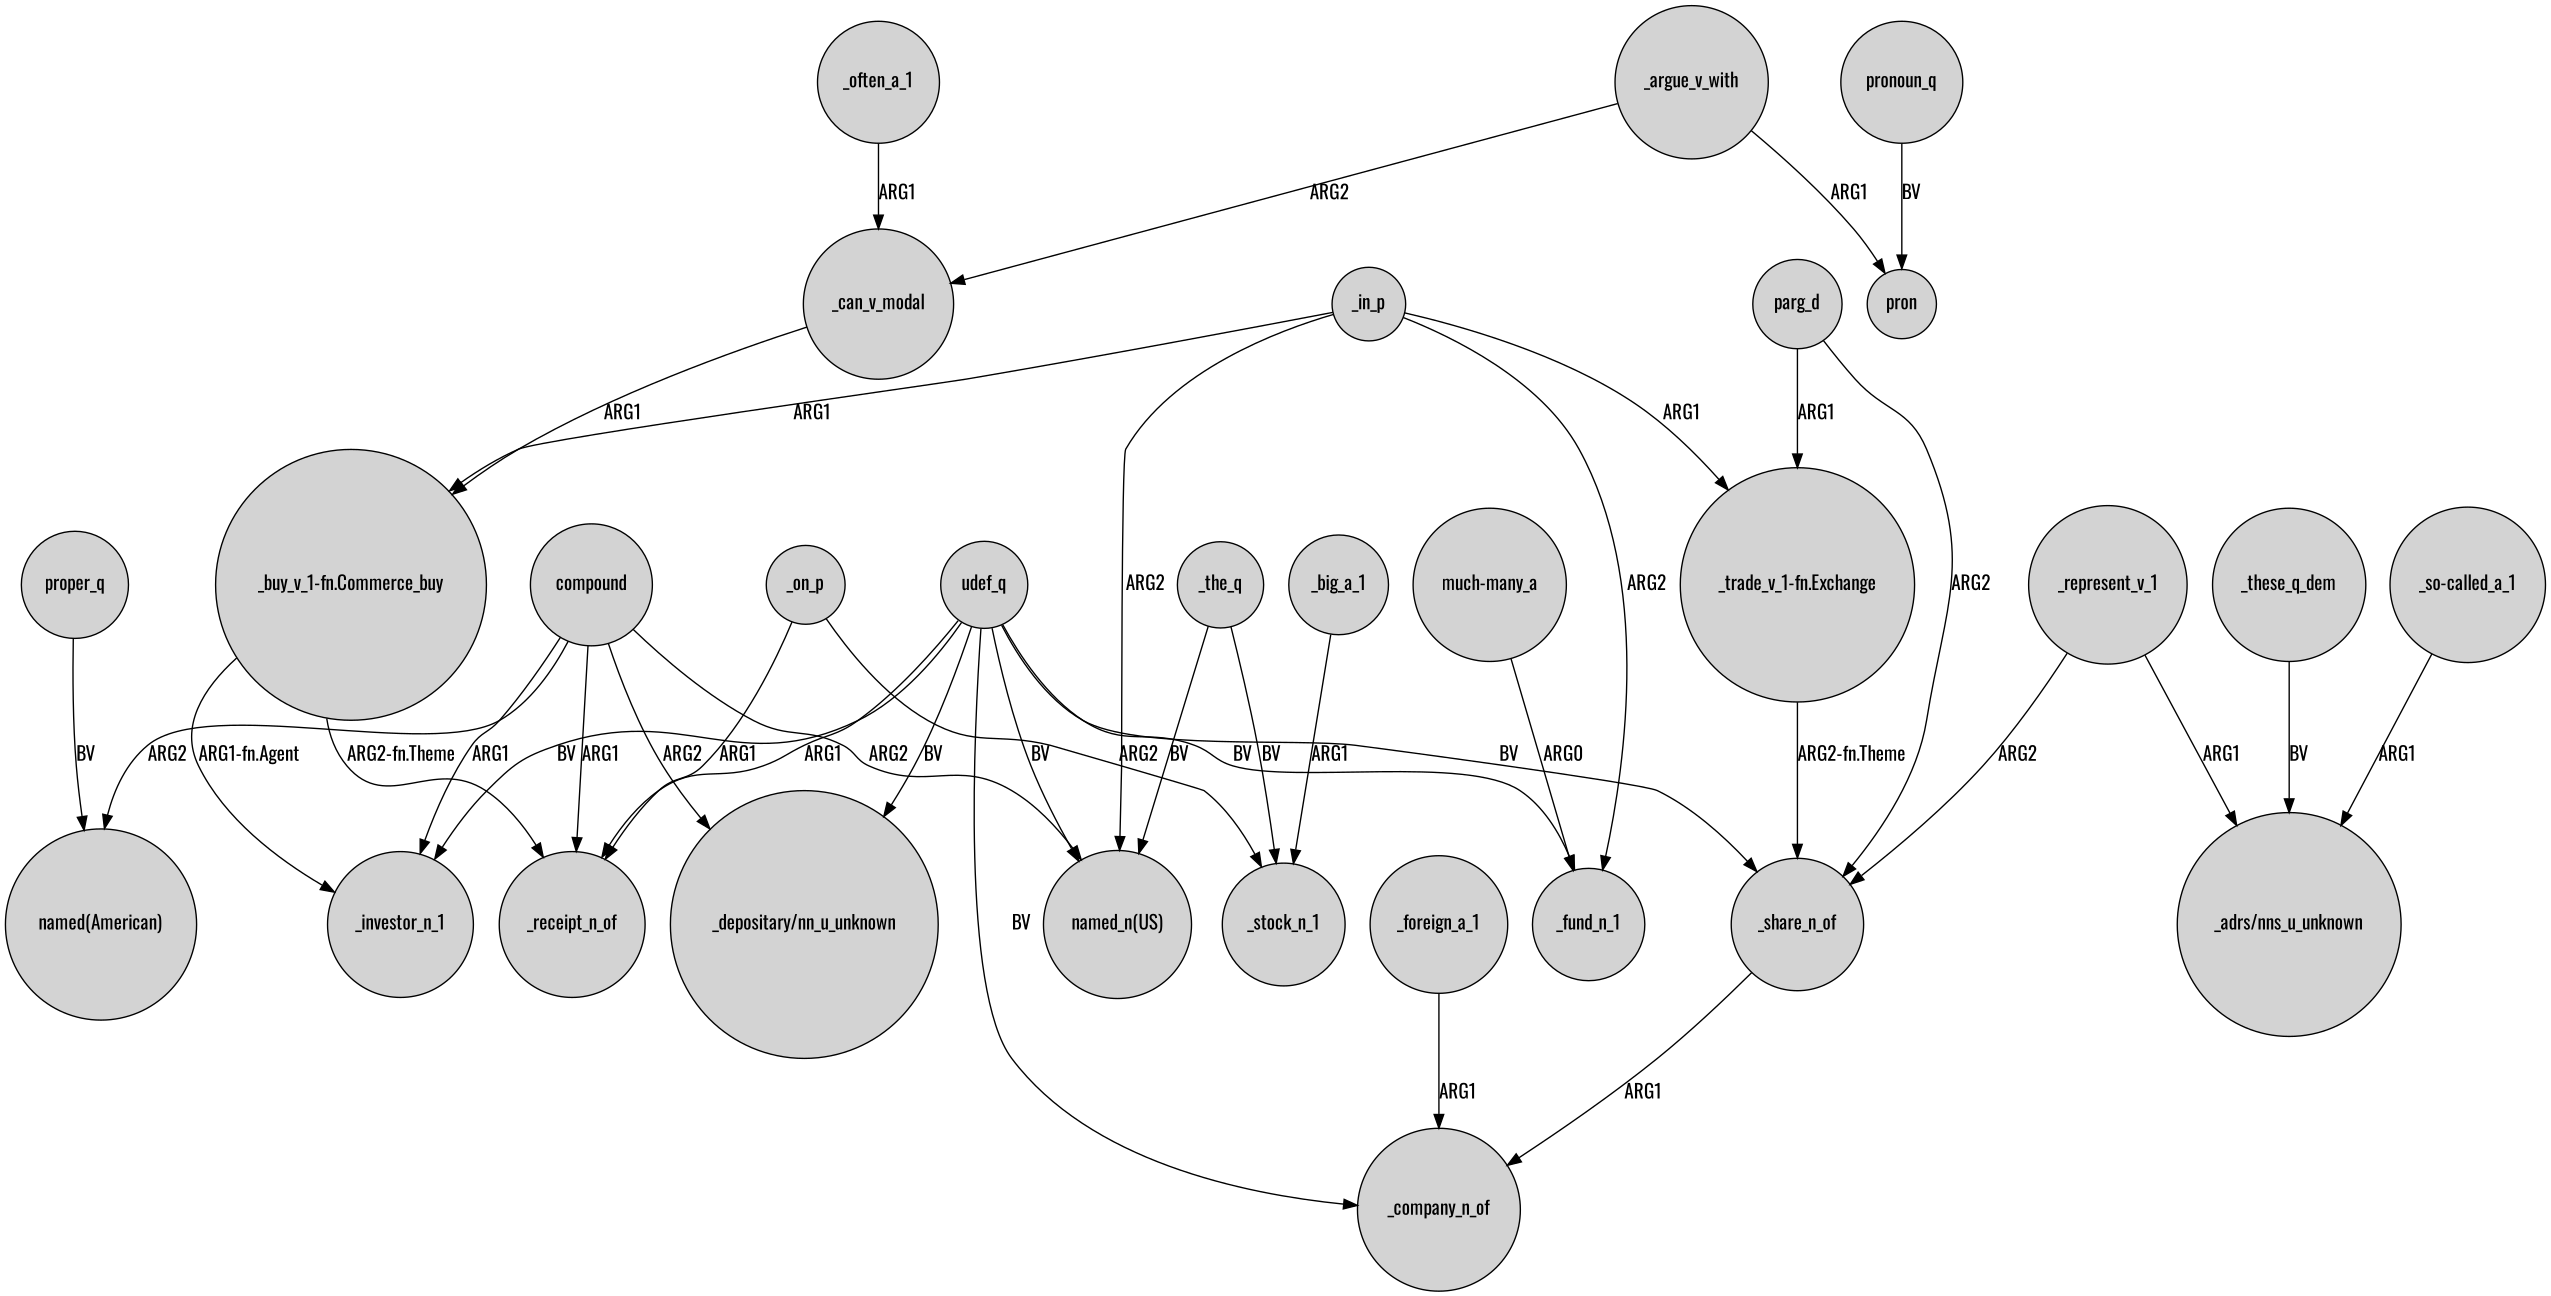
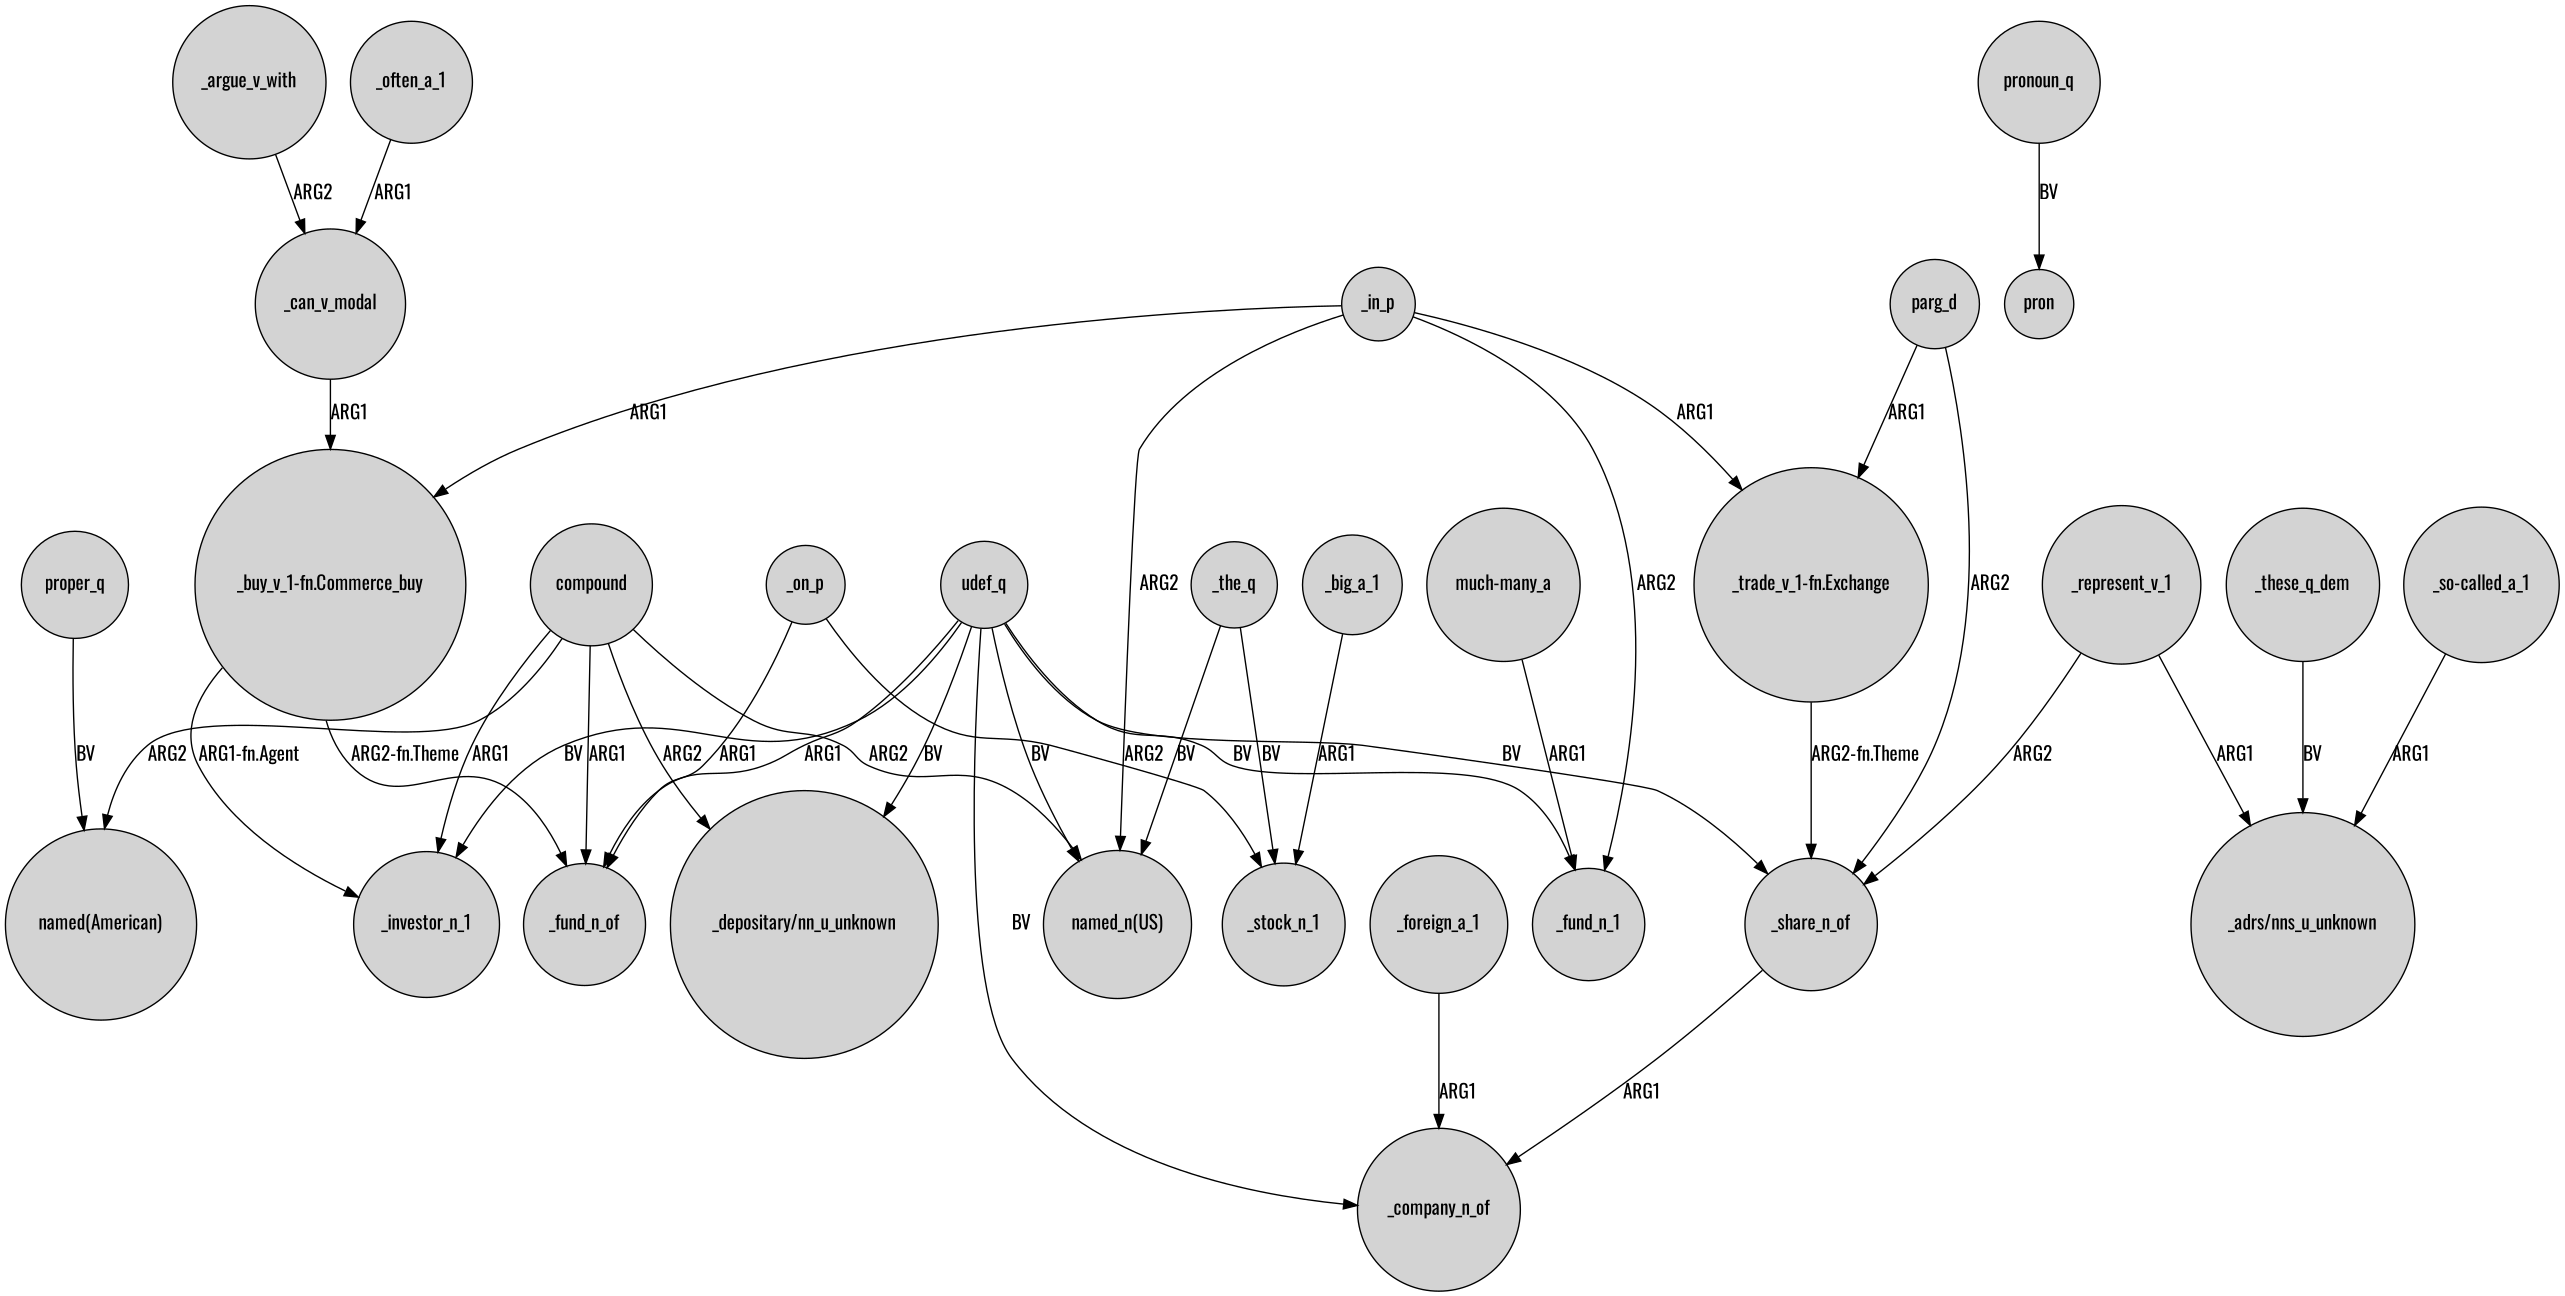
(1819, 192) -> none
(1564, 756) -> (1568, 756)
(572, 925) -> (585, 925)
